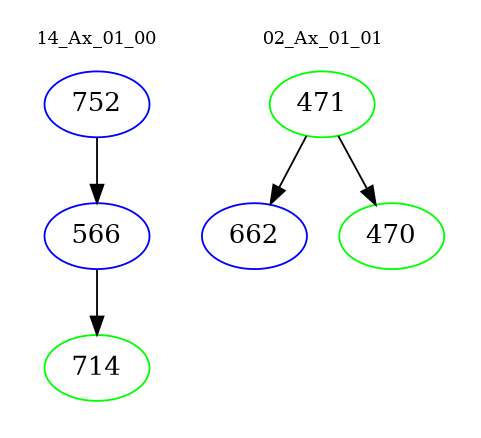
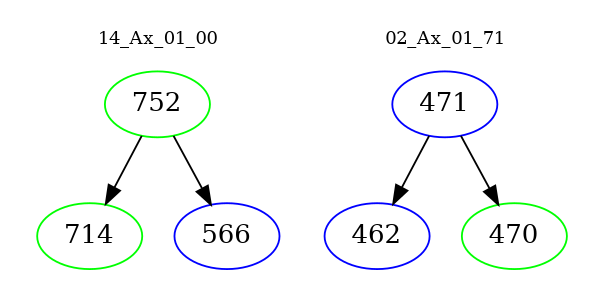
(323, 39) -> (446, 39)
(97, 104) -> (157, 104)
(322, 104) -> (445, 104)
(254, 236) -> (377, 236)
(97, 293) -> (128, 162)
